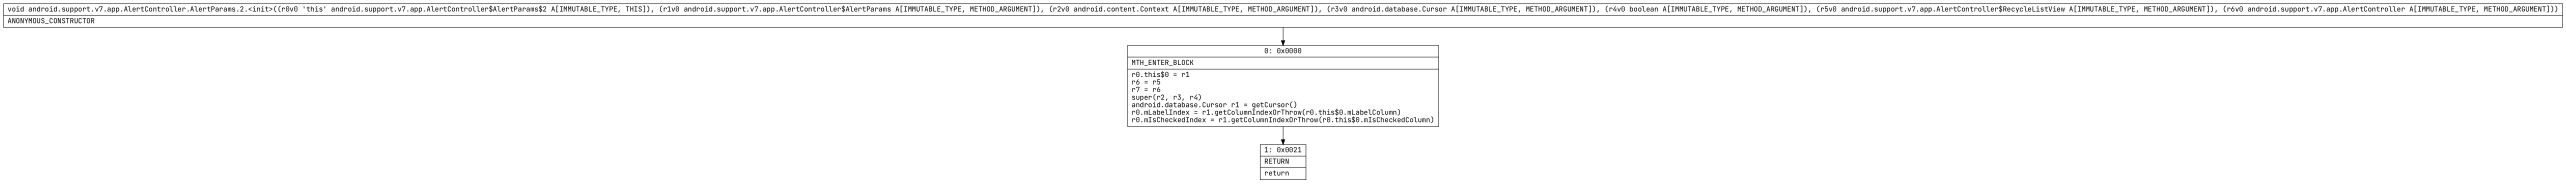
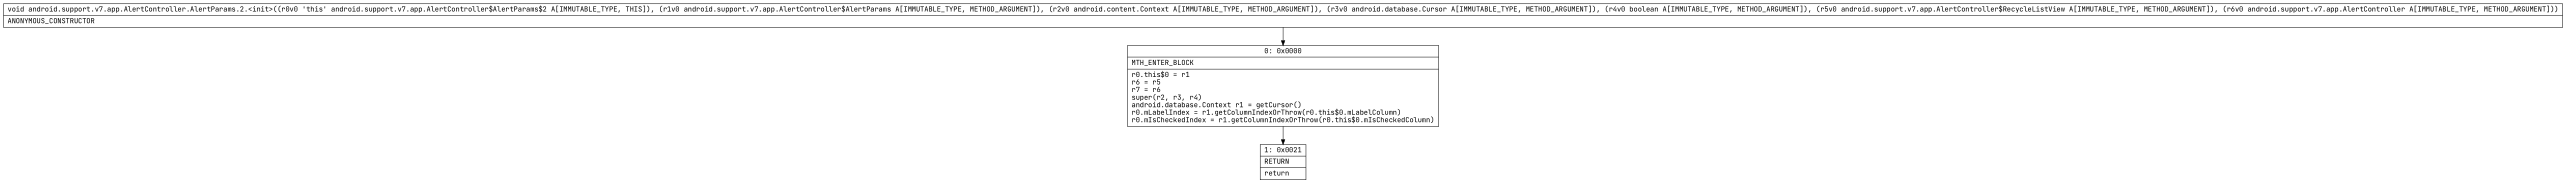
(1215, 105) -> (1217, 105)
